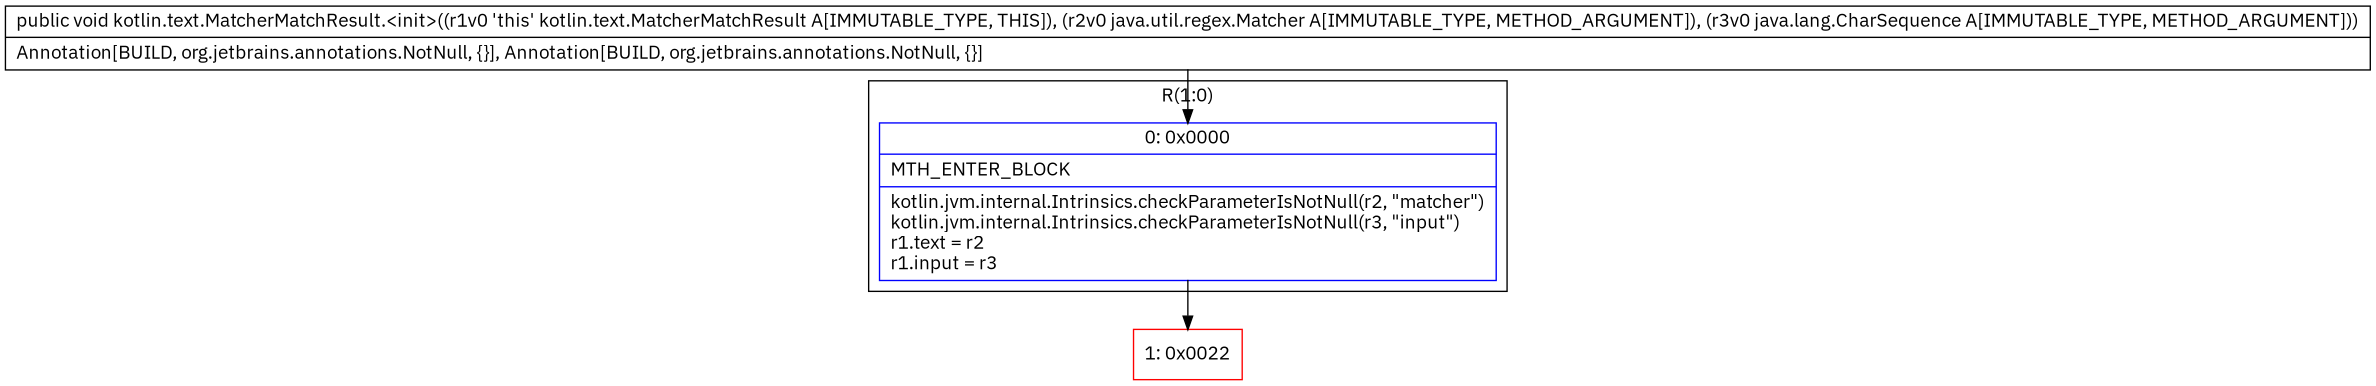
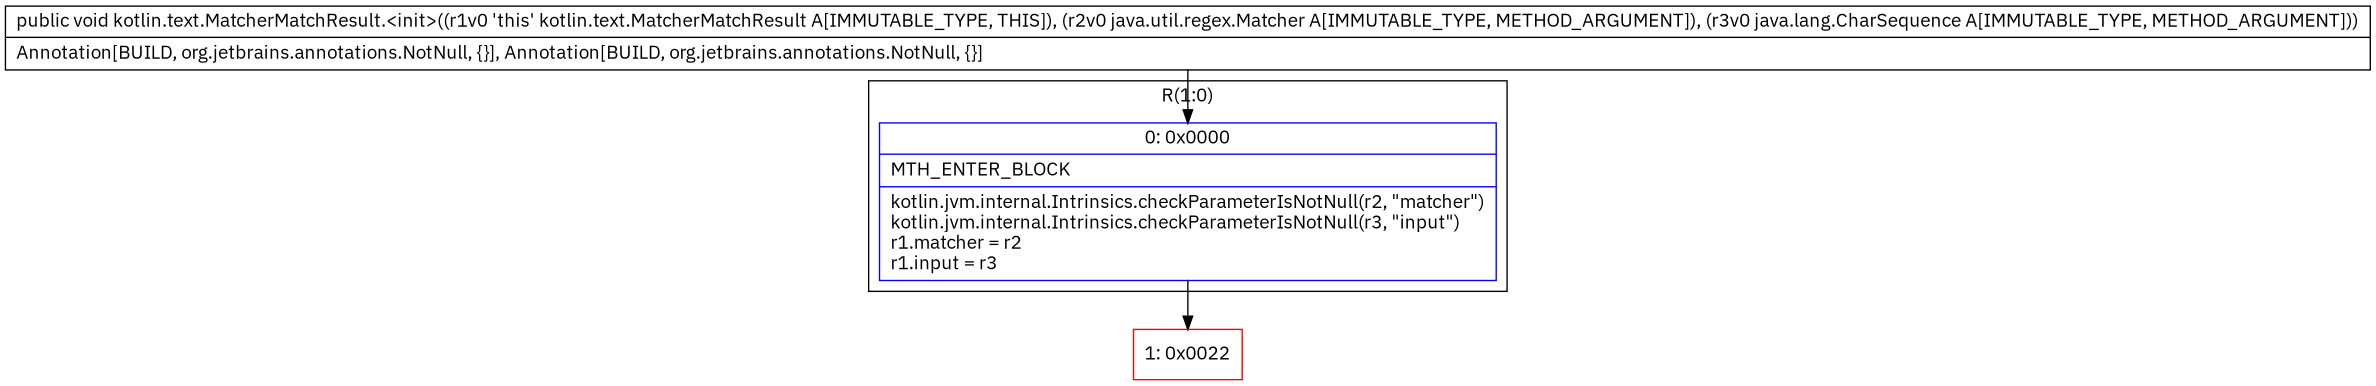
(938, 243) -> (956, 243)
